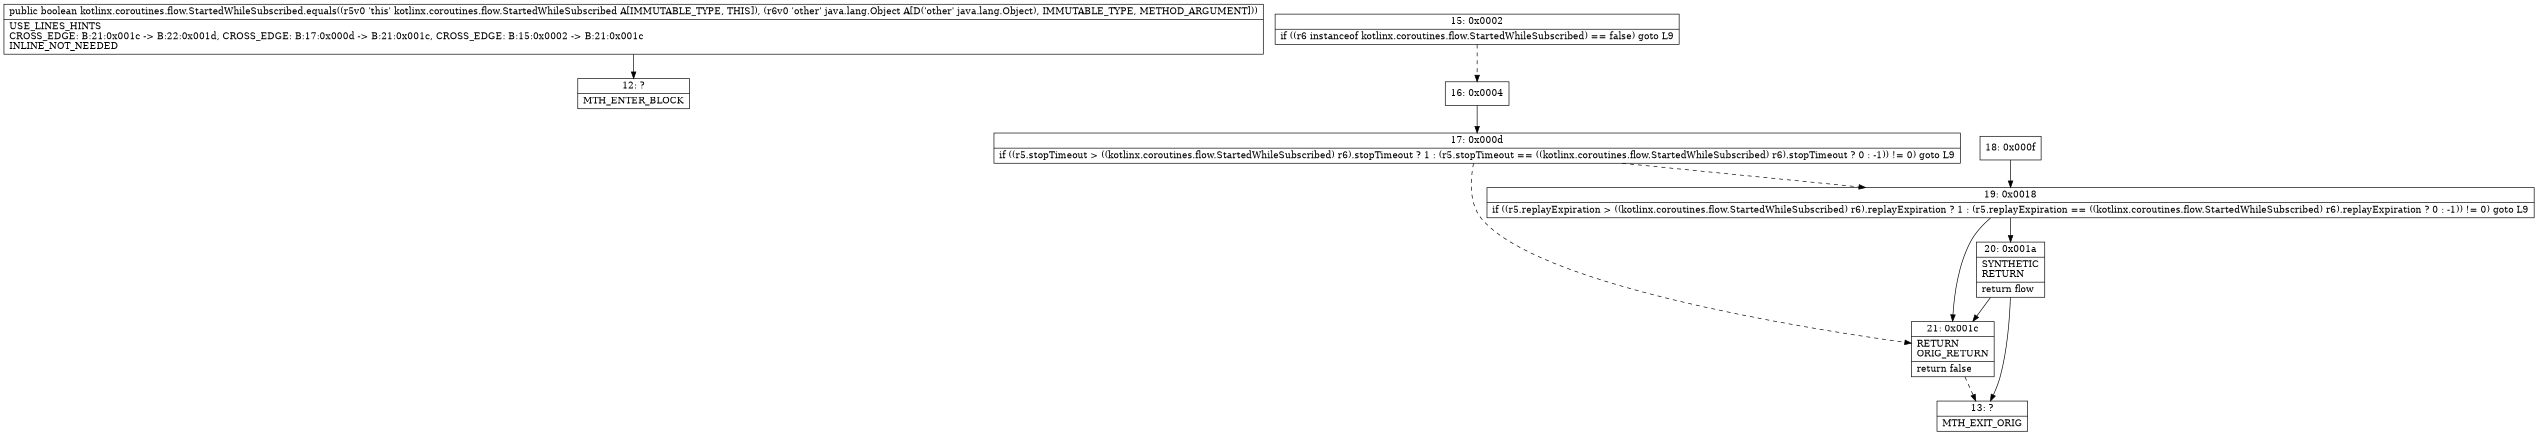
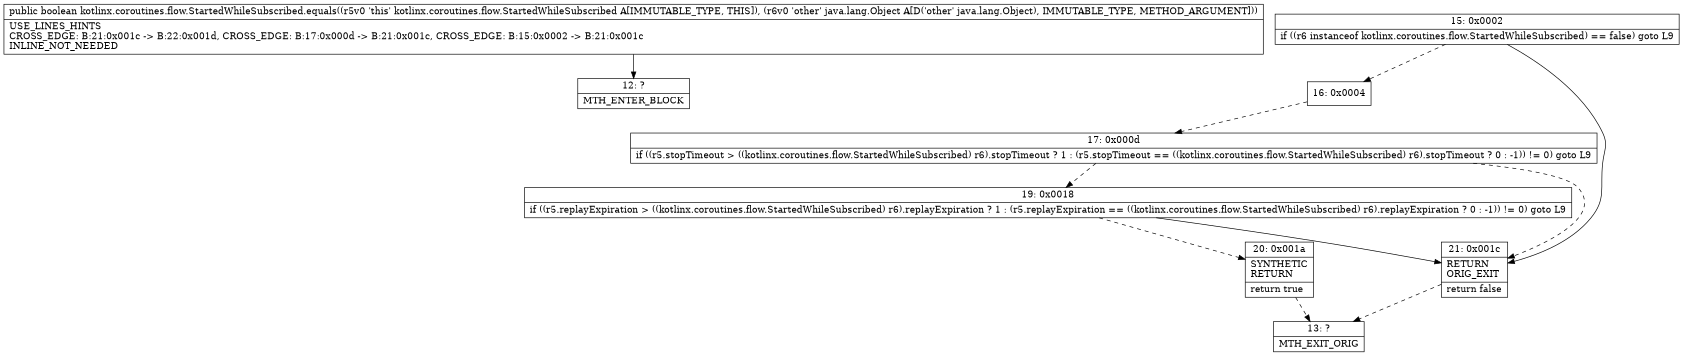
(1477, 116) -> (1244, 117)
(2011, 148) -> none
(2011, 227) -> (1169, 238)
(2008, 289) -> (1277, 289)
(1984, 307) -> (1604, 155)
(2006, 347) -> (1301, 307)
(1953, 354) -> (1473, 274)
